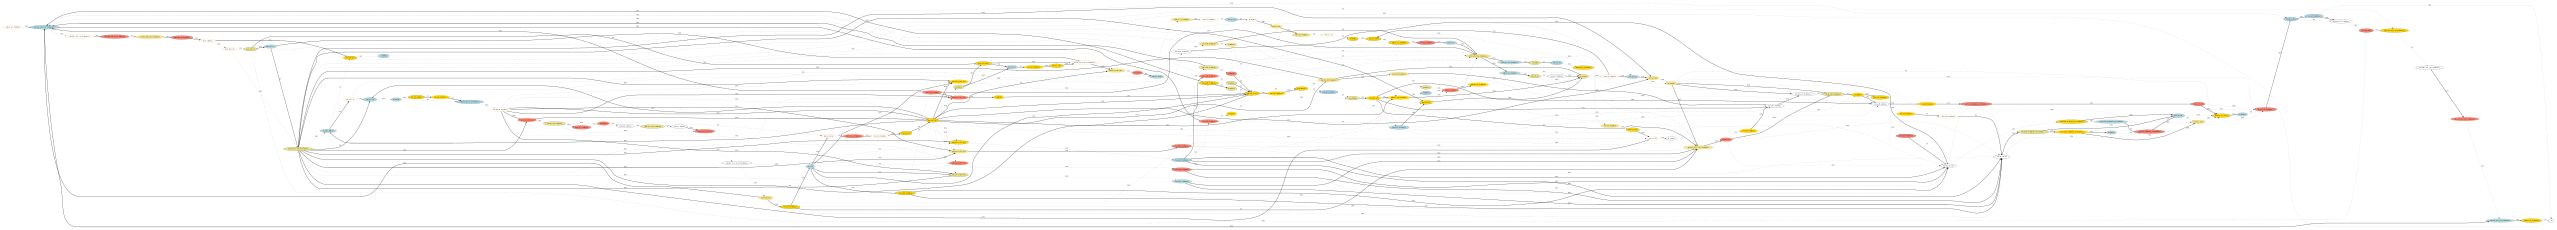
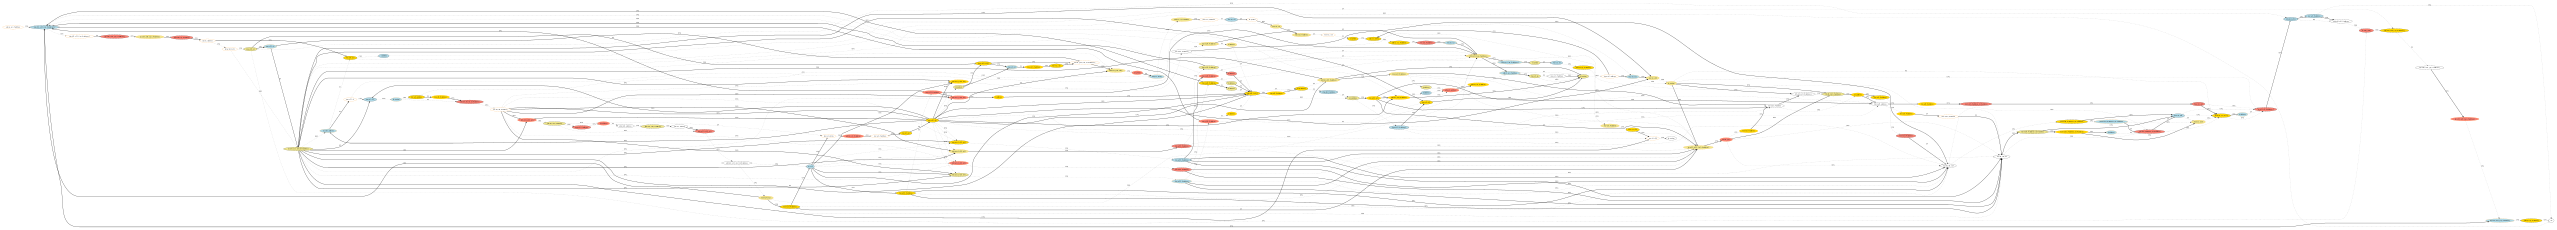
(470, 102) -> (470, 102)
(2517, 221) -> (2517, 221)
